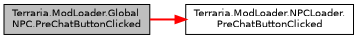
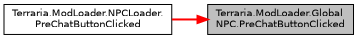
(163, 19) -> (185, 19)
